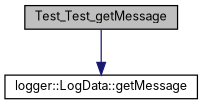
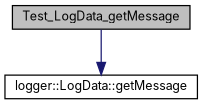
(101, 17) -> (101, 17)
